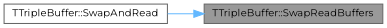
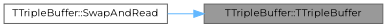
(293, 14) -> (293, 14)
